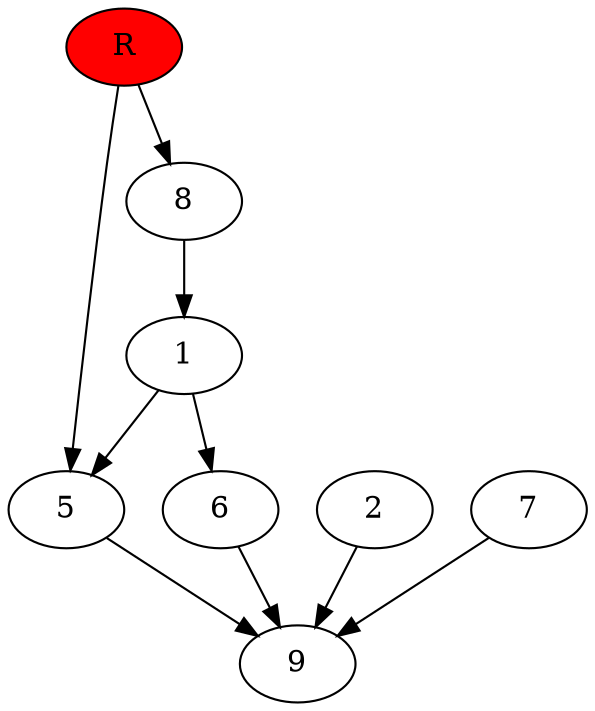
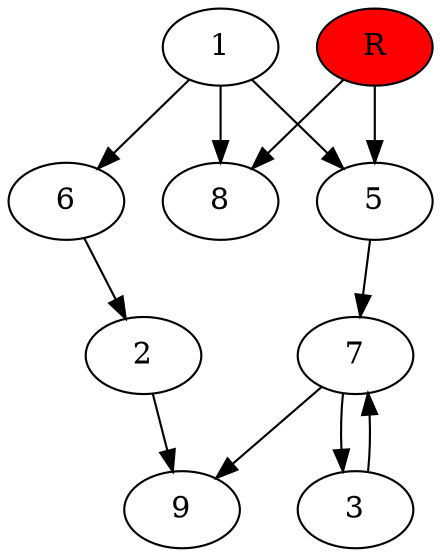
(184, 268) -> (221, 114)
none -> (356, 510)
(254, 577) -> (100, 269)
(173, 581) -> (367, 267)
